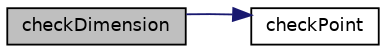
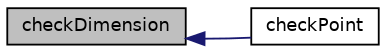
(209, 14) -> (228, 38)
